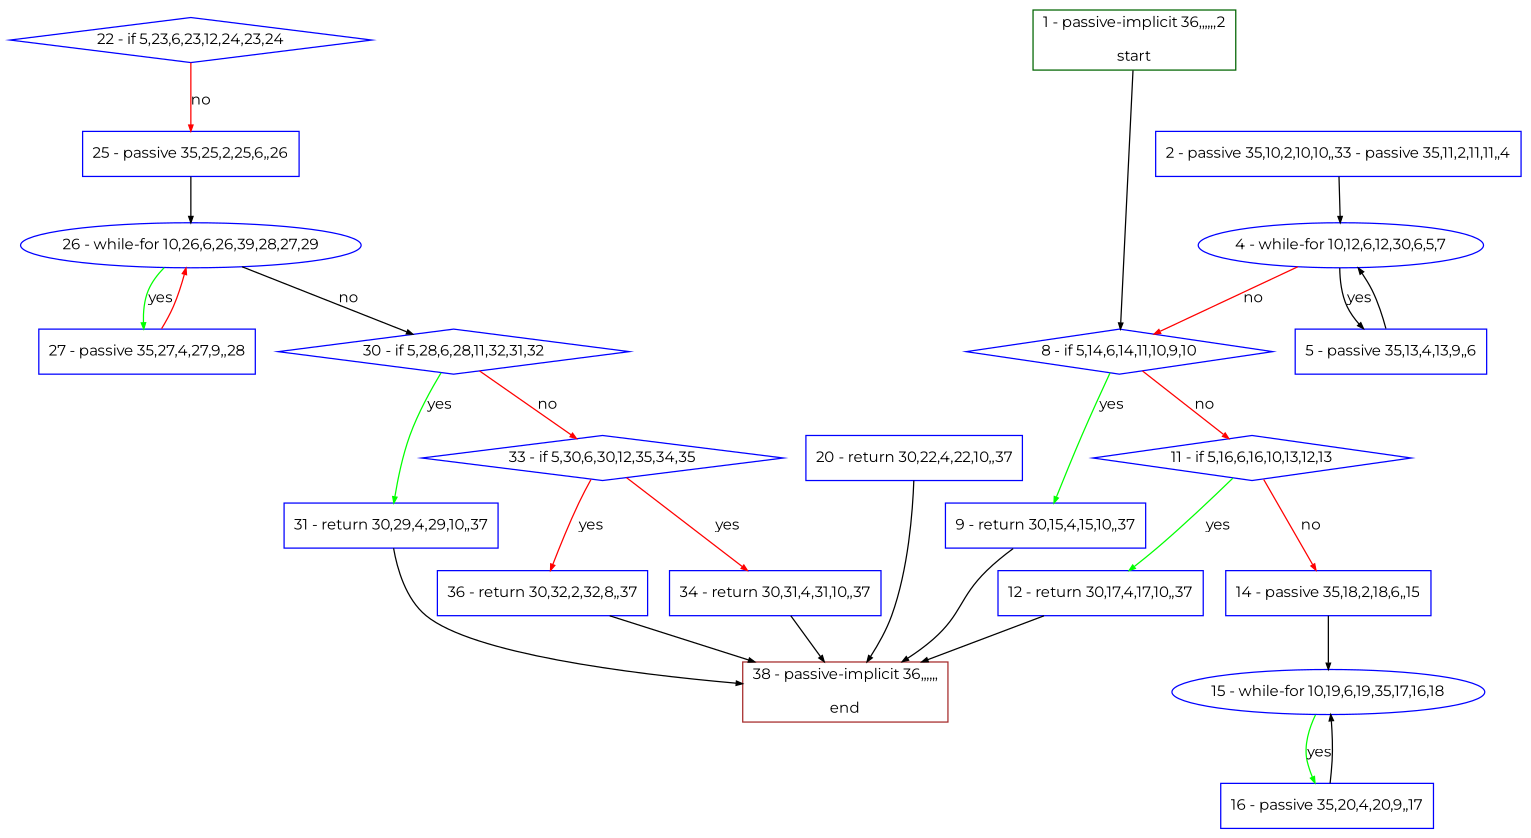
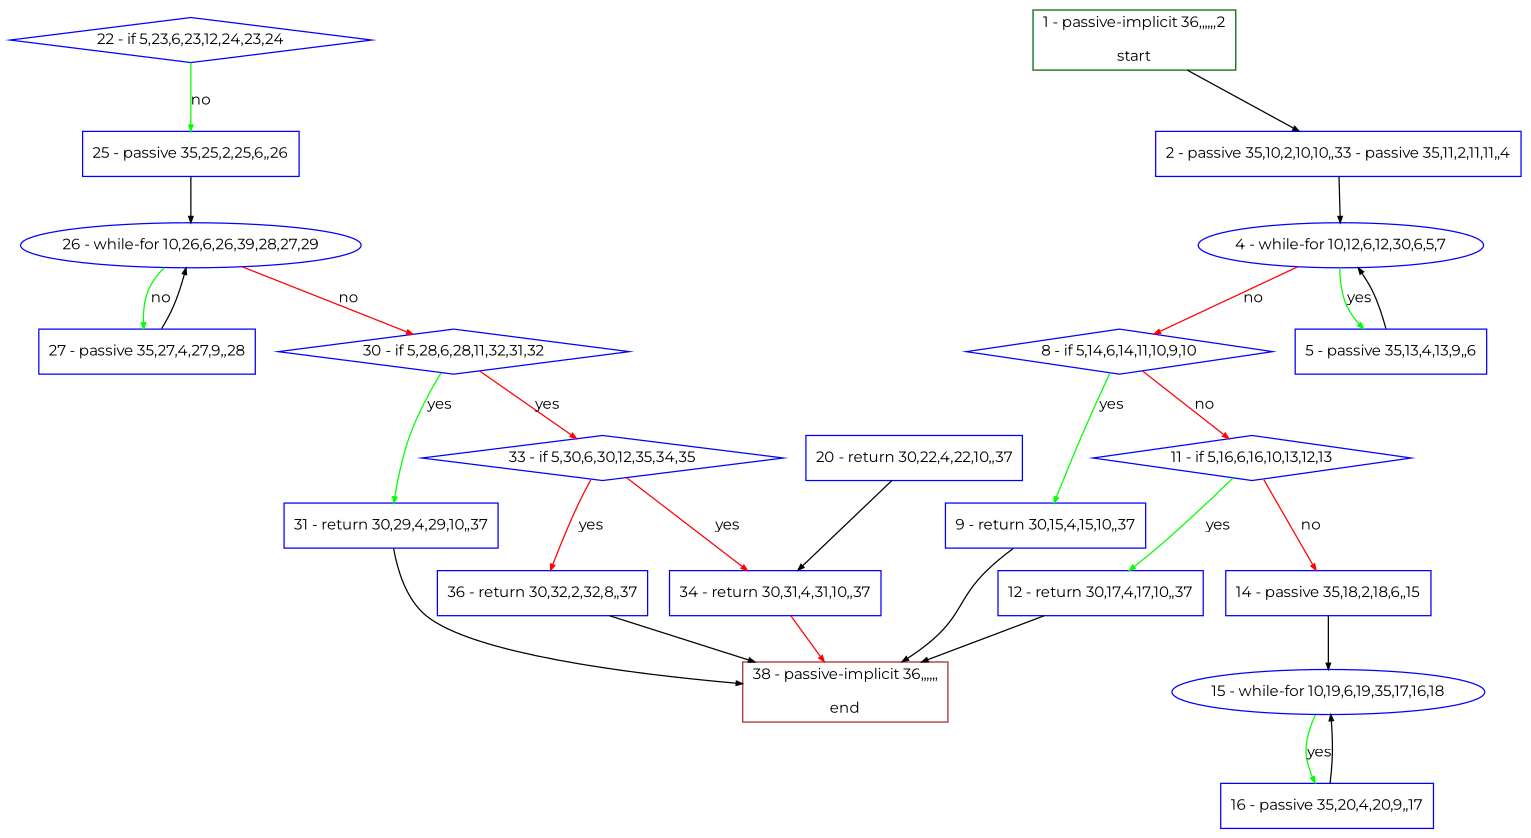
(191, 94) -> (191, 94)
(1127, 197) -> (1240, 99)
(161, 298) -> (161, 298)
(1344, 298) -> (1344, 298)
(324, 299) -> (324, 299)
(175, 302) -> (175, 302)
(547, 405) -> (547, 405)
(904, 572) -> (847, 523)
(806, 636) -> (806, 636)
